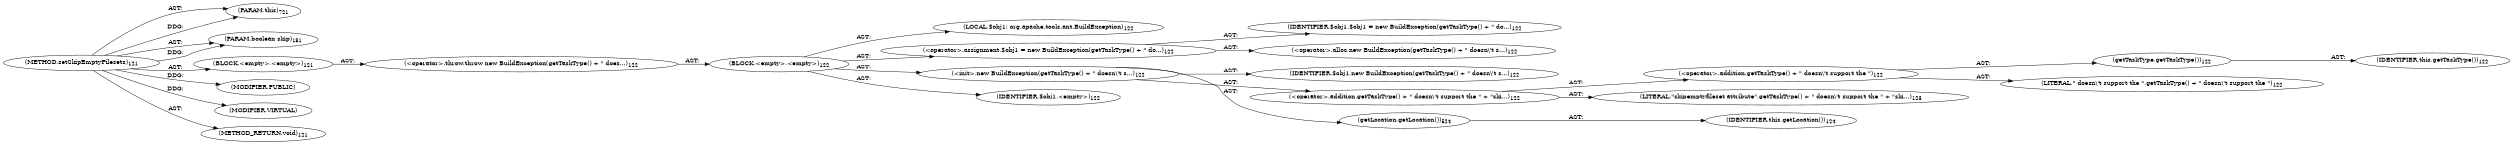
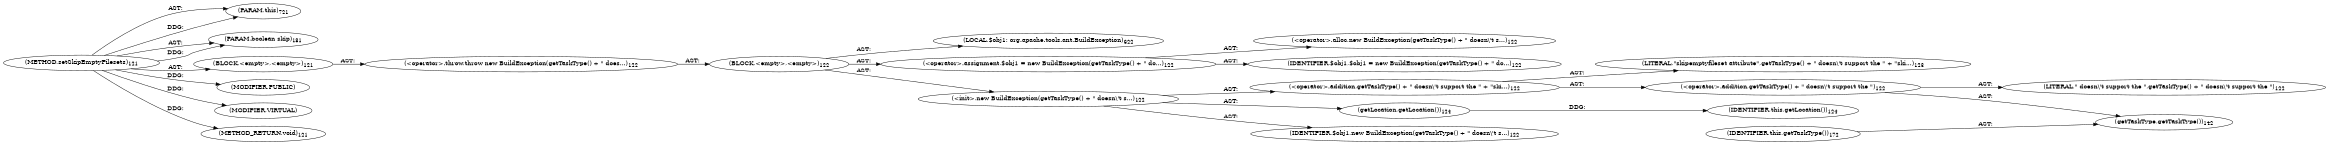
(1129, 27) -> (1129, 40)
(2206, 60) -> (2209, 122)
(2484, 60) -> (1834, 133)
(2291, 61) -> (1975, 128)
(1048, 97) -> none
(177, 109) -> (177, 109)
(1577, 117) -> (1578, 107)
(1446, 120) -> (1446, 110)
